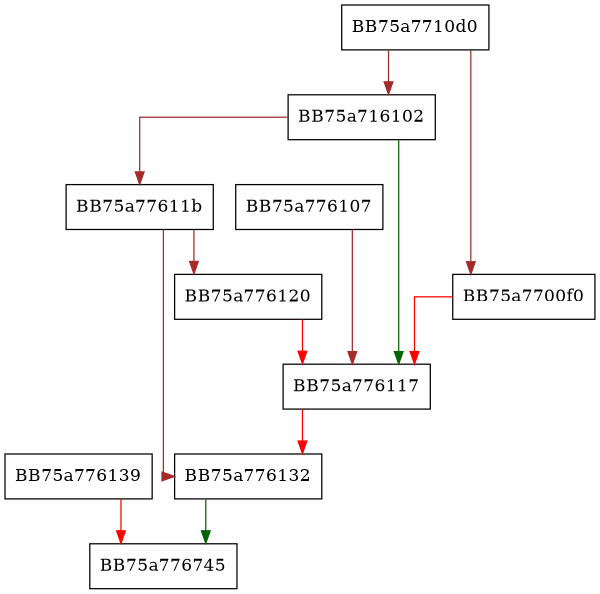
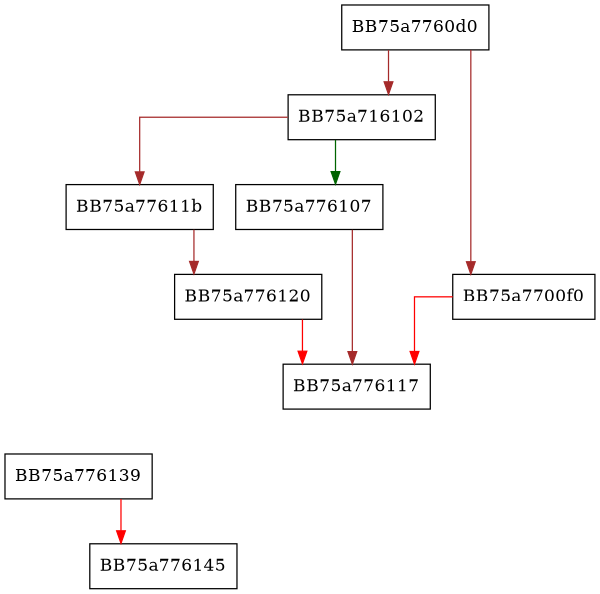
(415, 27) -> (415, 27)
(399, 246) -> (336, 156)
(248, 476) -> none
(163, 566) -> (163, 566)
